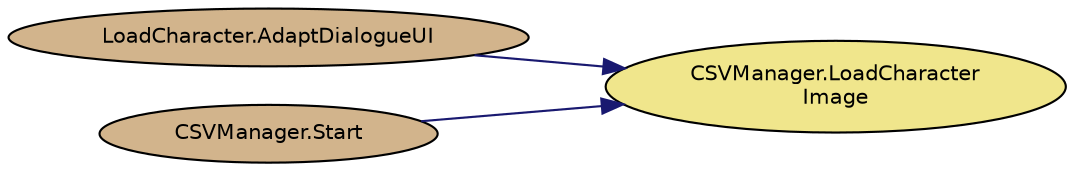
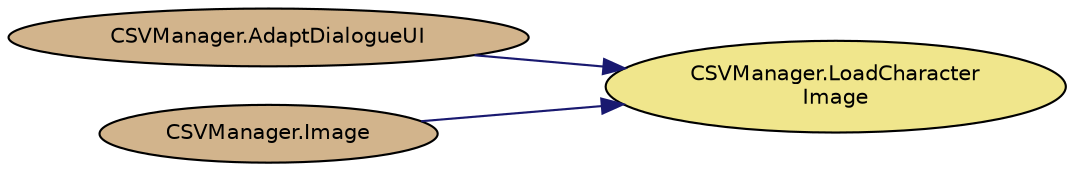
(269, 37) -> (269, 37)
(269, 134) -> (269, 134)
